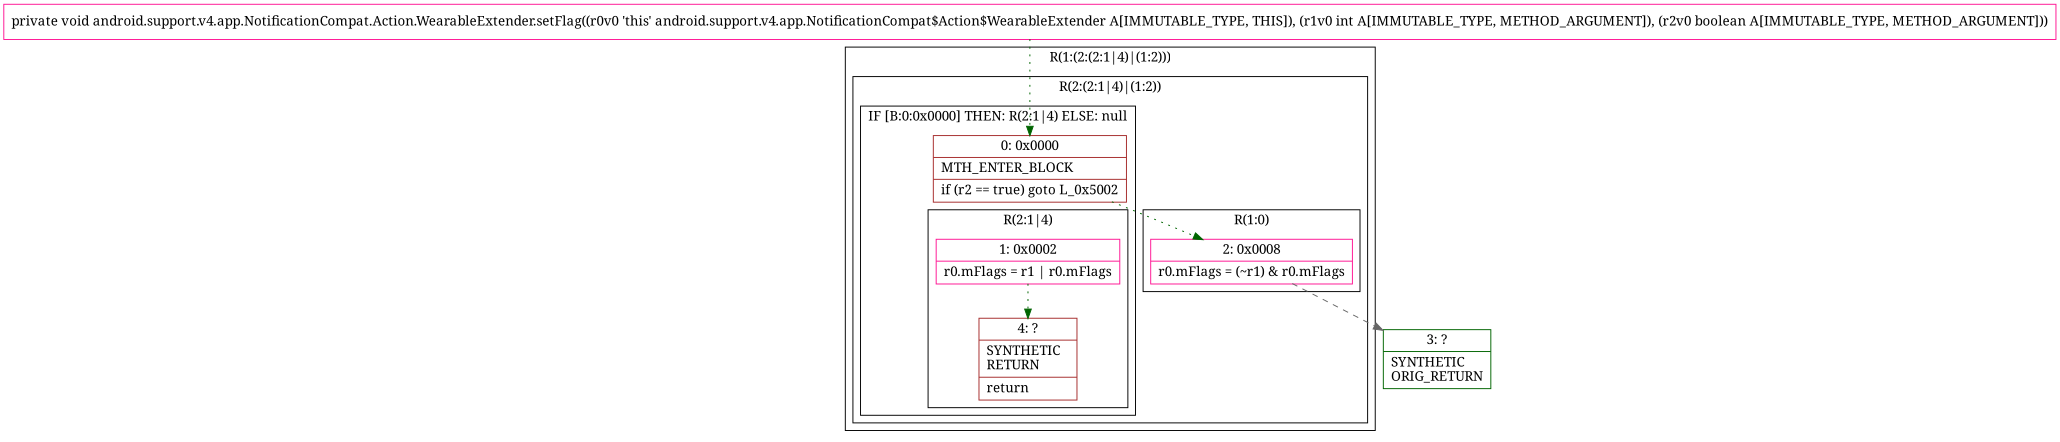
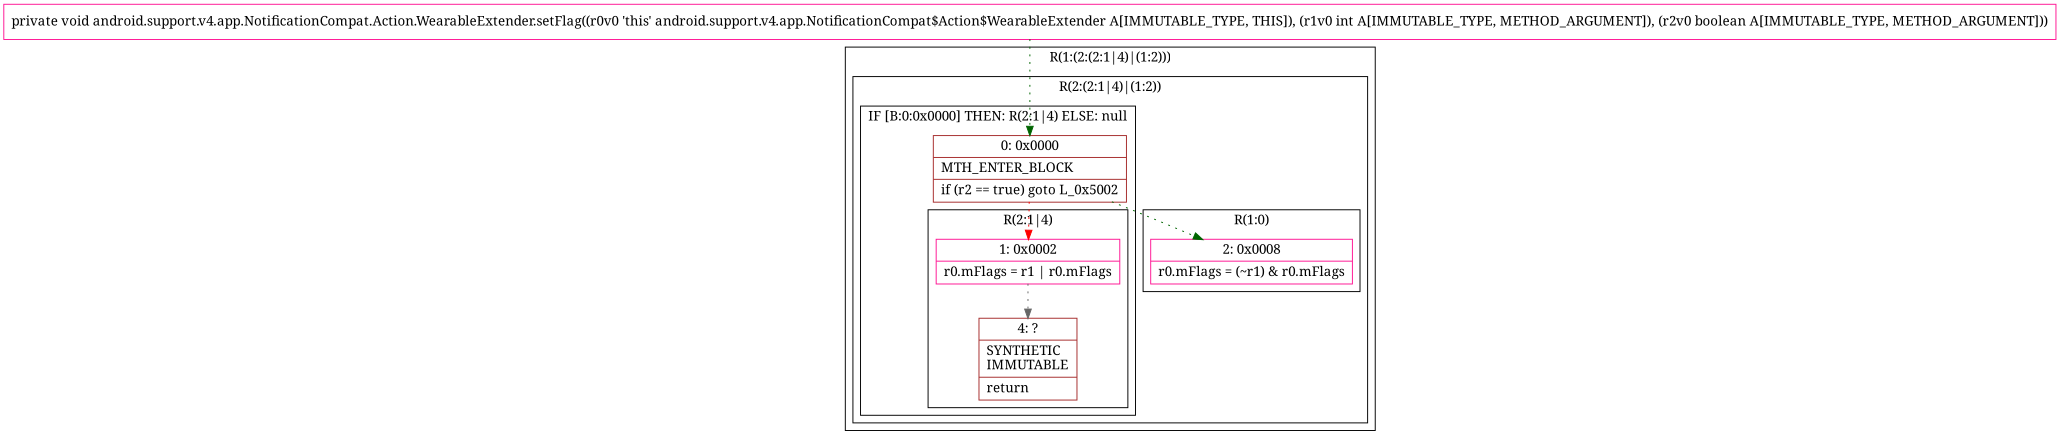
none -> (1029, 216)
(1028, 296) -> (1028, 296)
(1437, 359) -> none
(1013, 365) -> (1028, 365)
